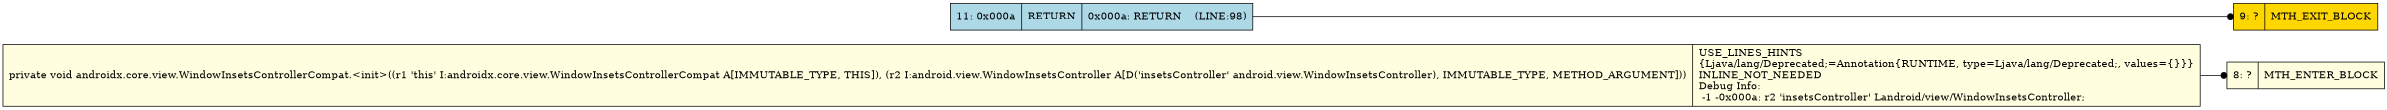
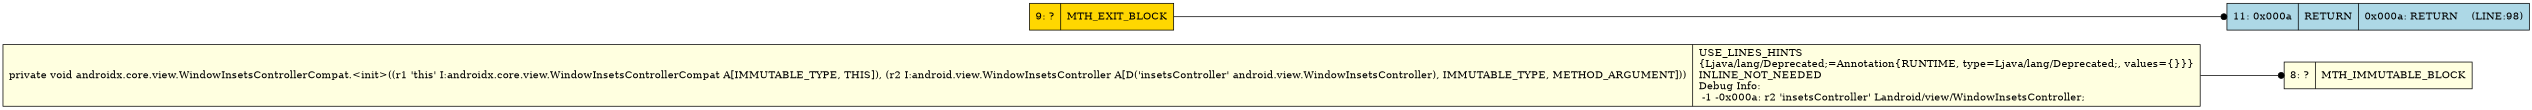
(1740, 17) -> (1697, 17)
(2321, 75) -> (2394, 75)
